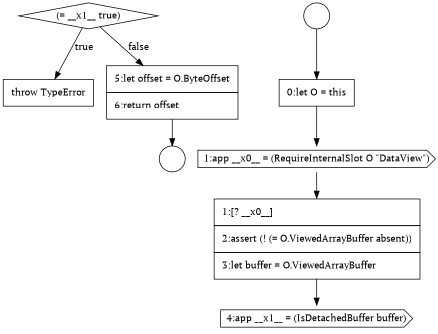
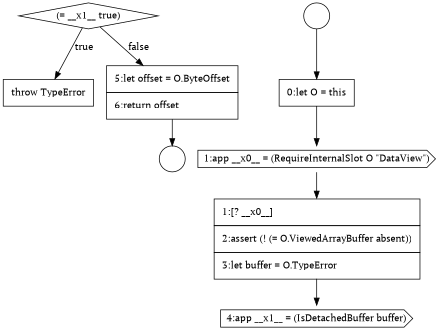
(299, 265) -> (280, 265)
